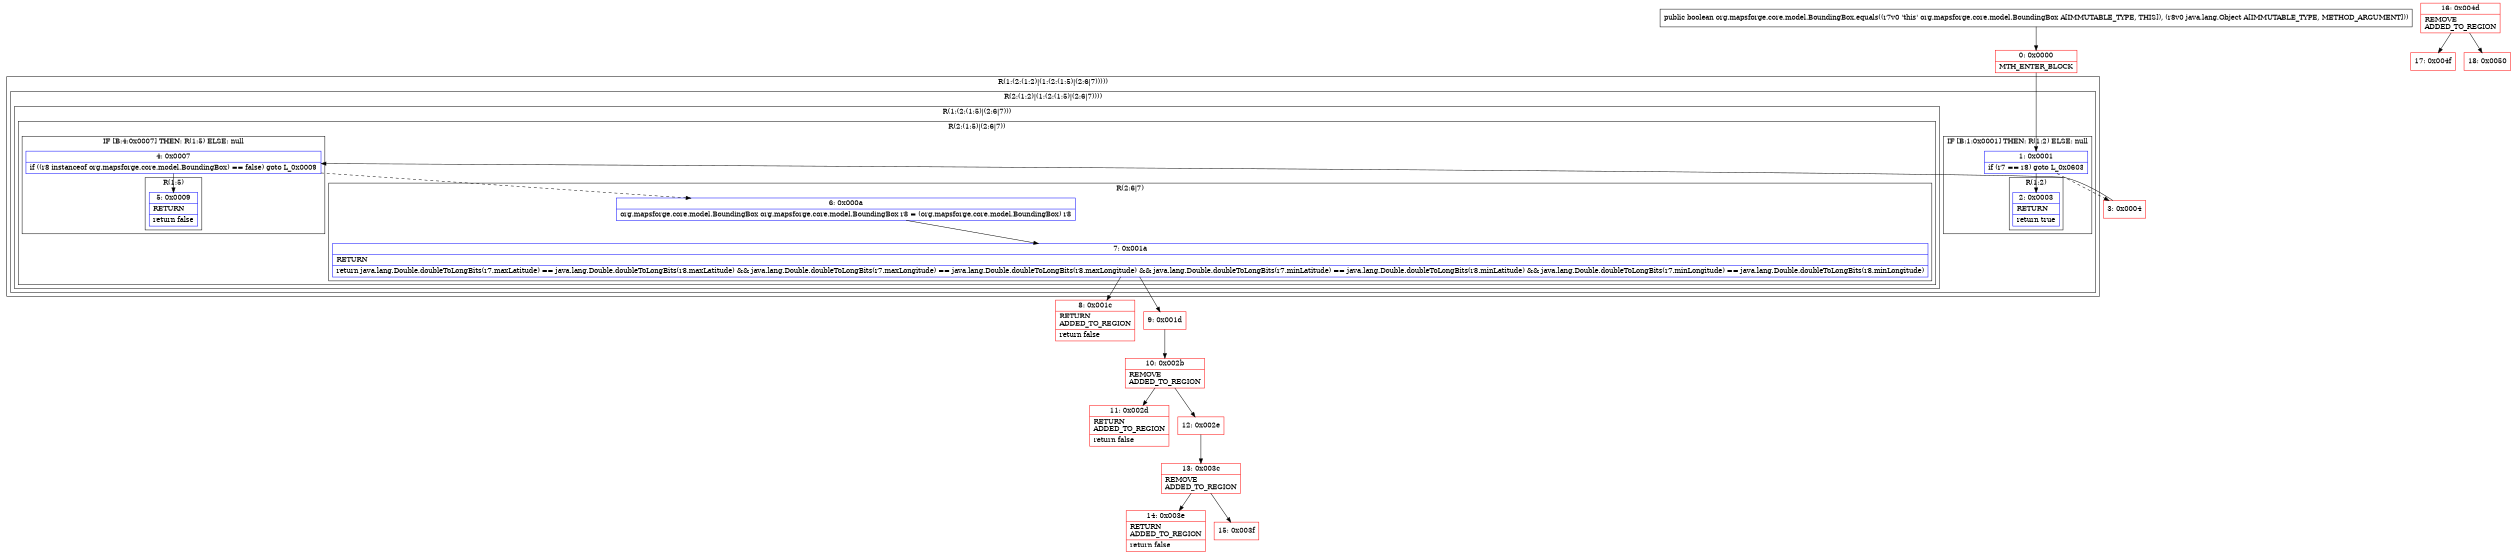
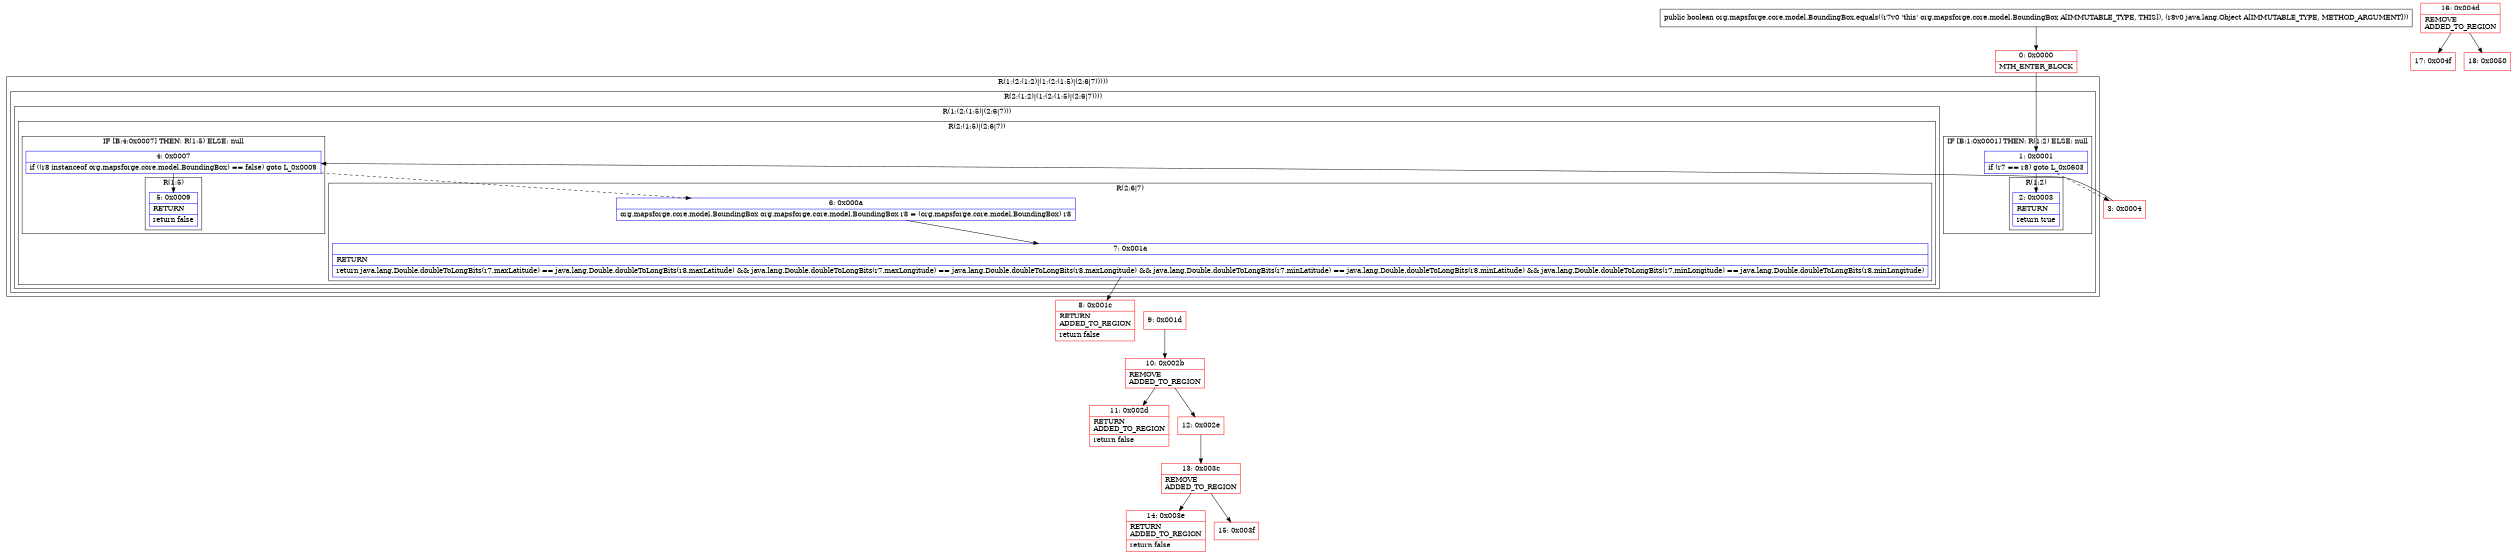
(1153, 299) -> none
